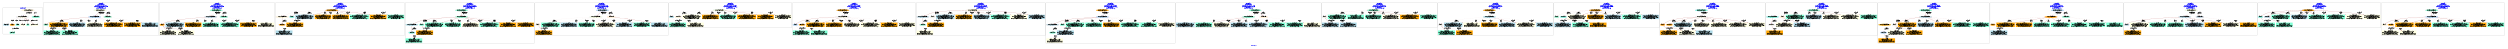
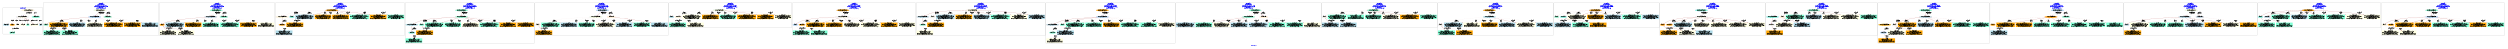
(18, 25) -> (18, 25)
none -> (41, 25)
